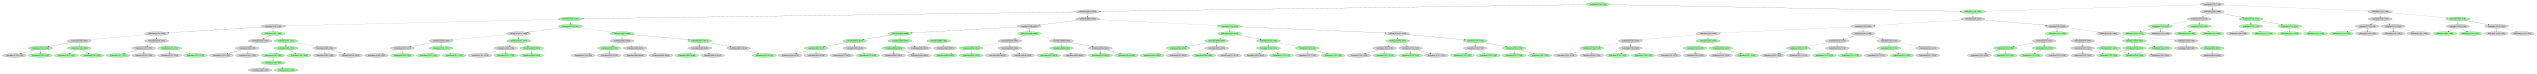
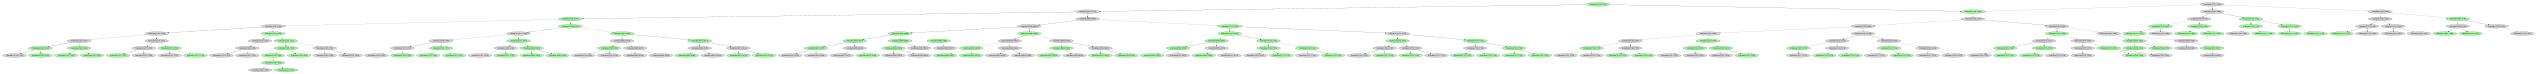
(2496, 34) -> none
none -> (557, 55)
none -> (738, 55)
(1773, 55) -> none
none -> (1954, 55)
(2109, 55) -> none
